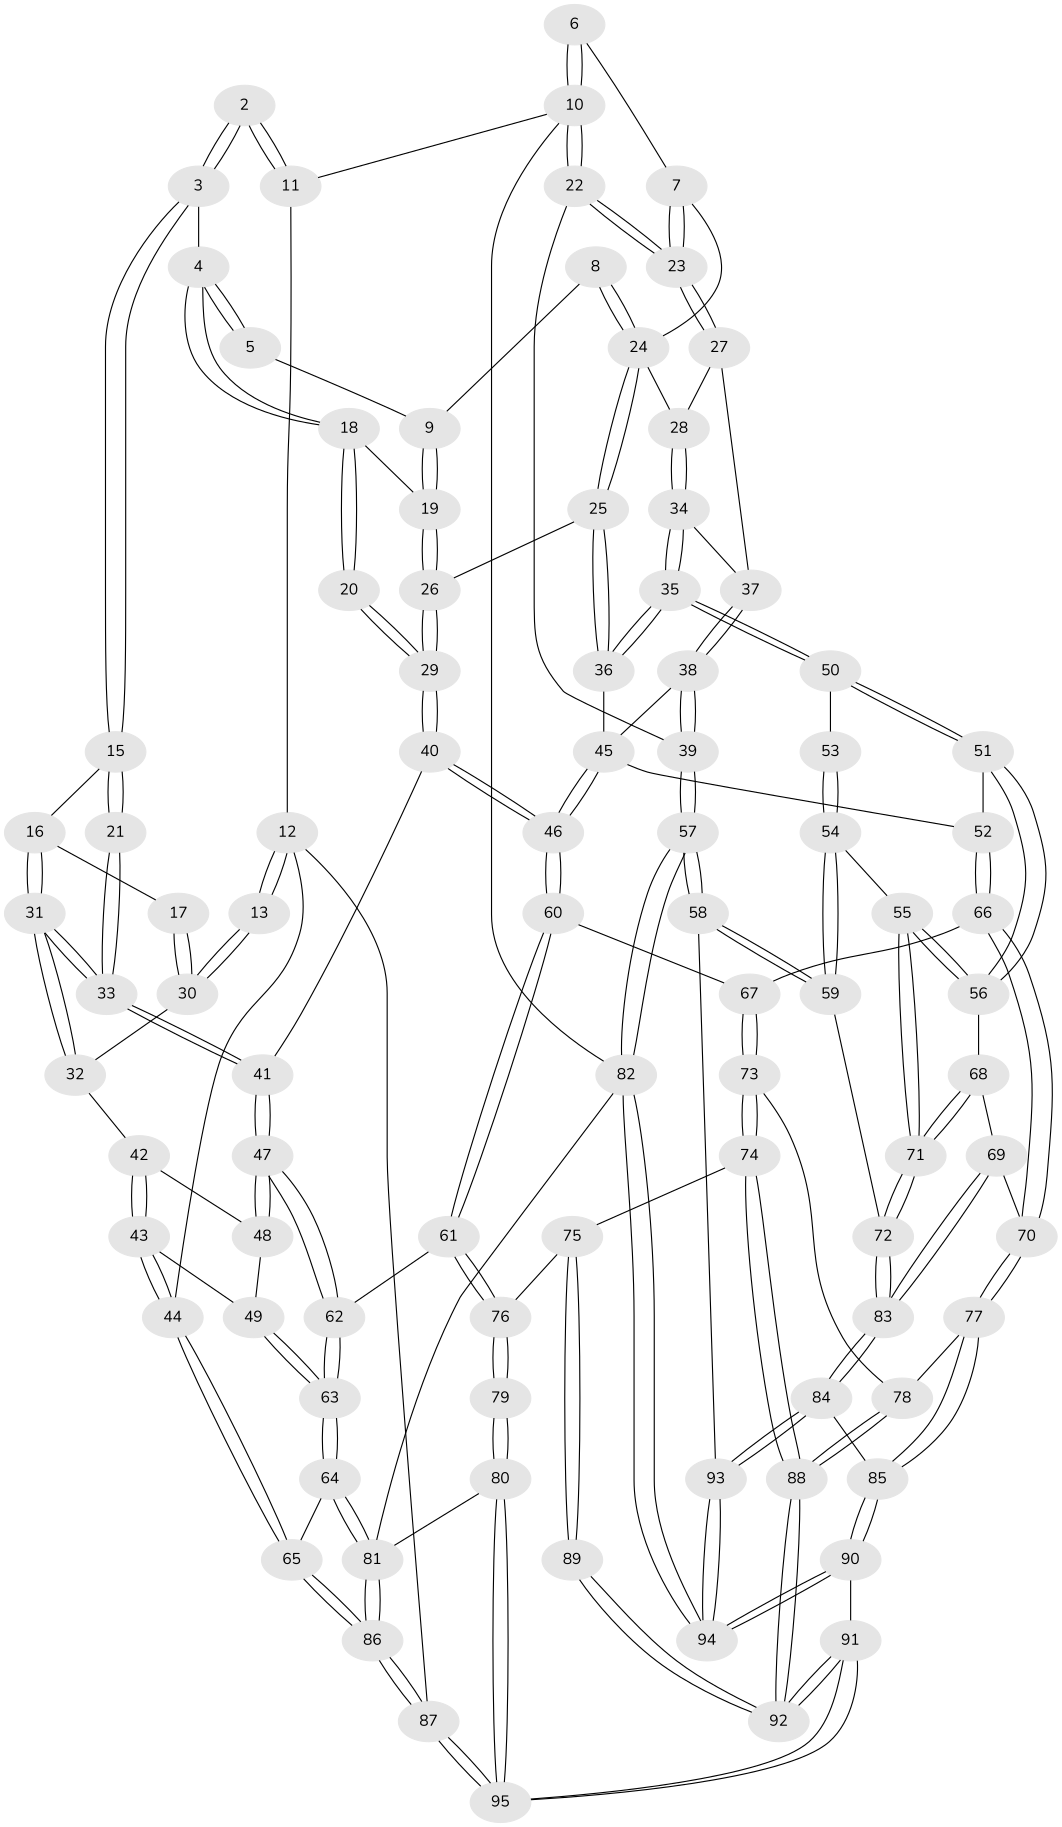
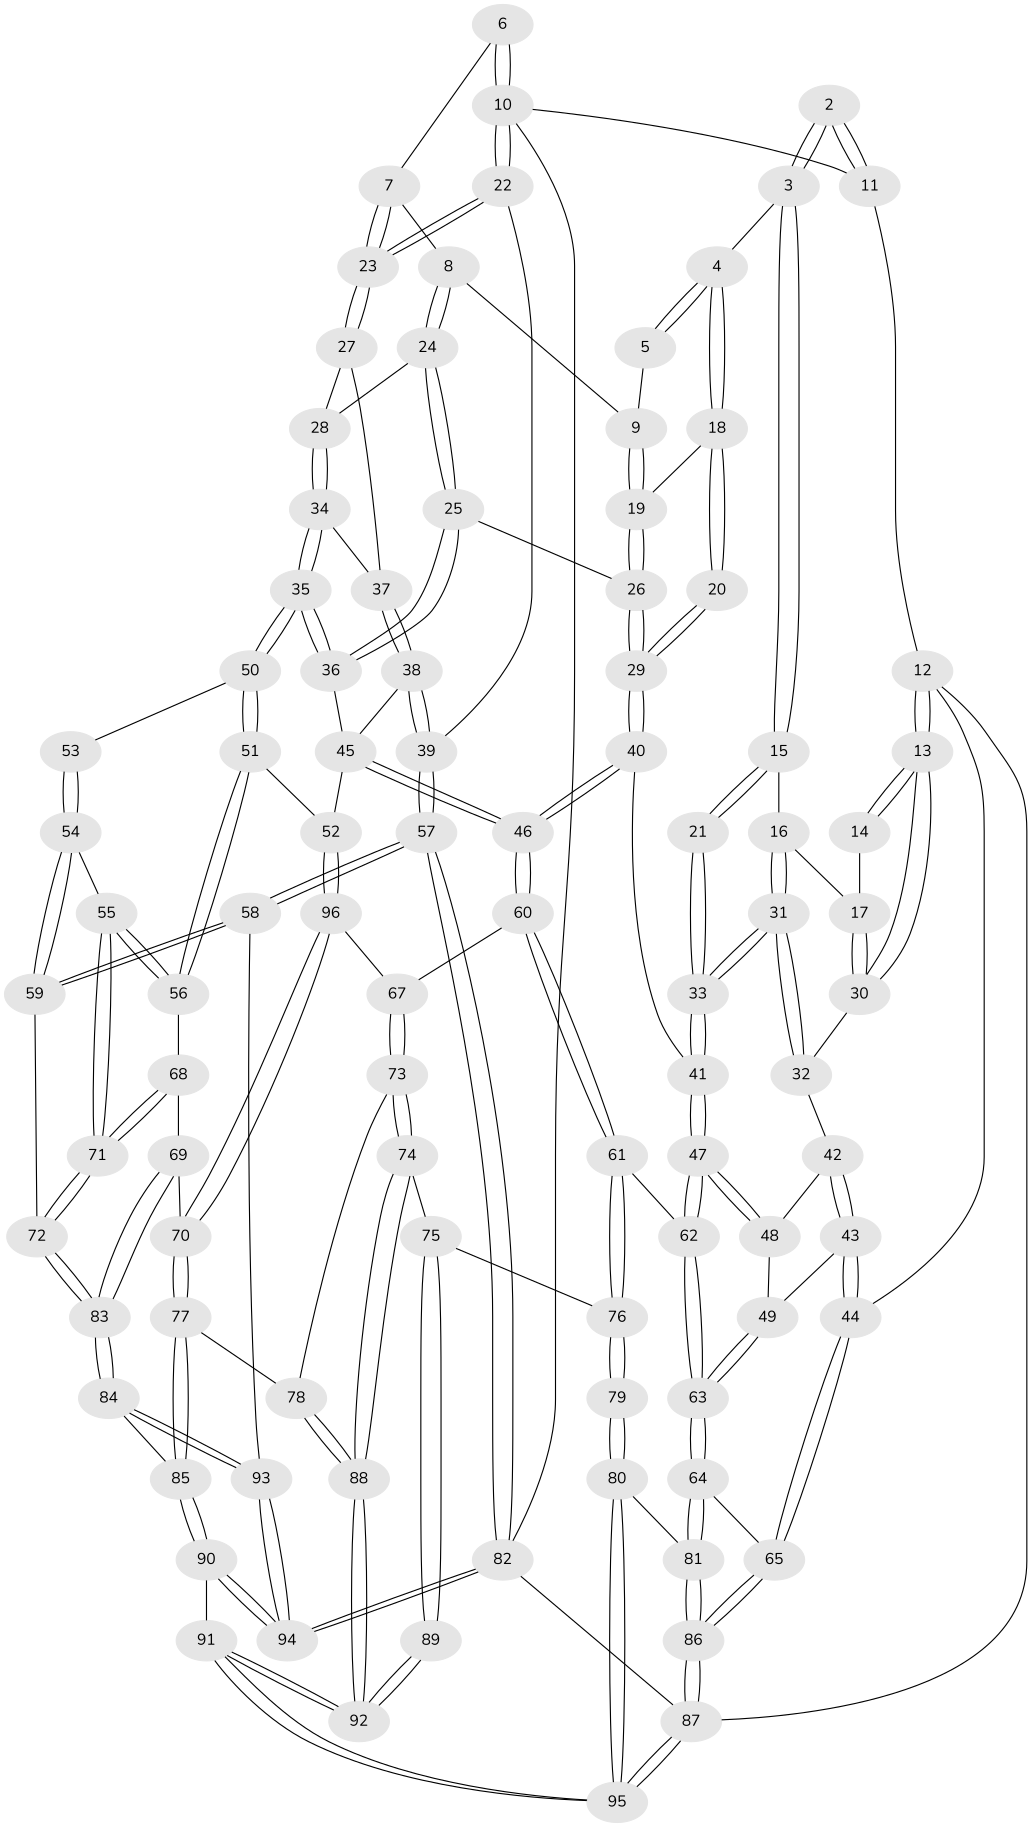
(720, 279) -> (418, 224)
none -> (860, 833)
(983, 913) -> (331, 913)
(460, 1298) -> (597, 1641)
